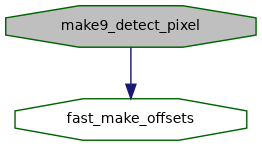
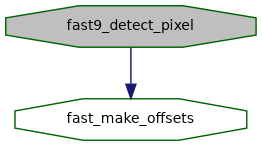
(131, 26) -> (131, 26)
